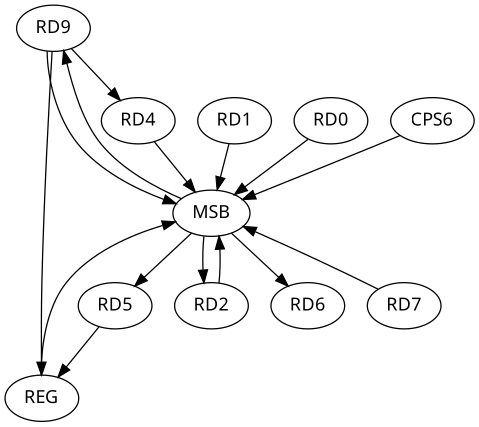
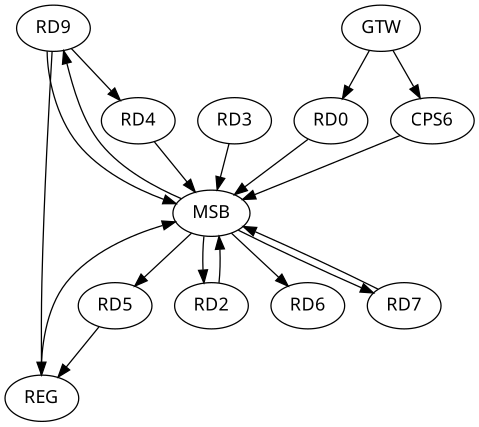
none -> (381, 28)
(235, 121) -> (235, 121)
none -> (300, 260)
